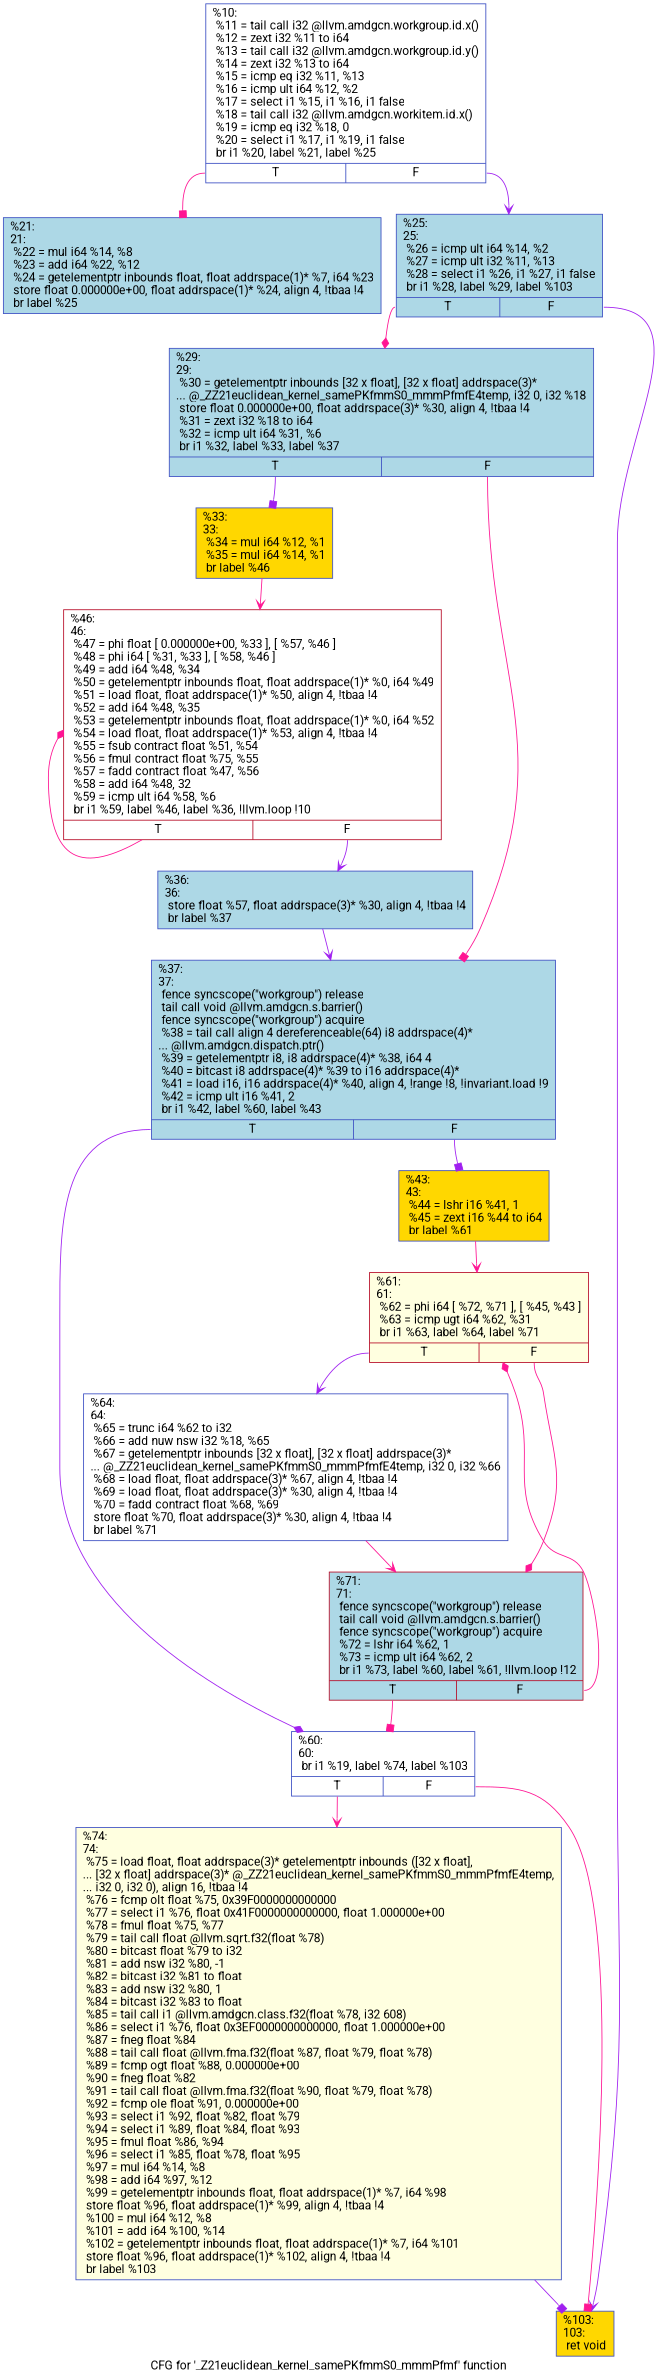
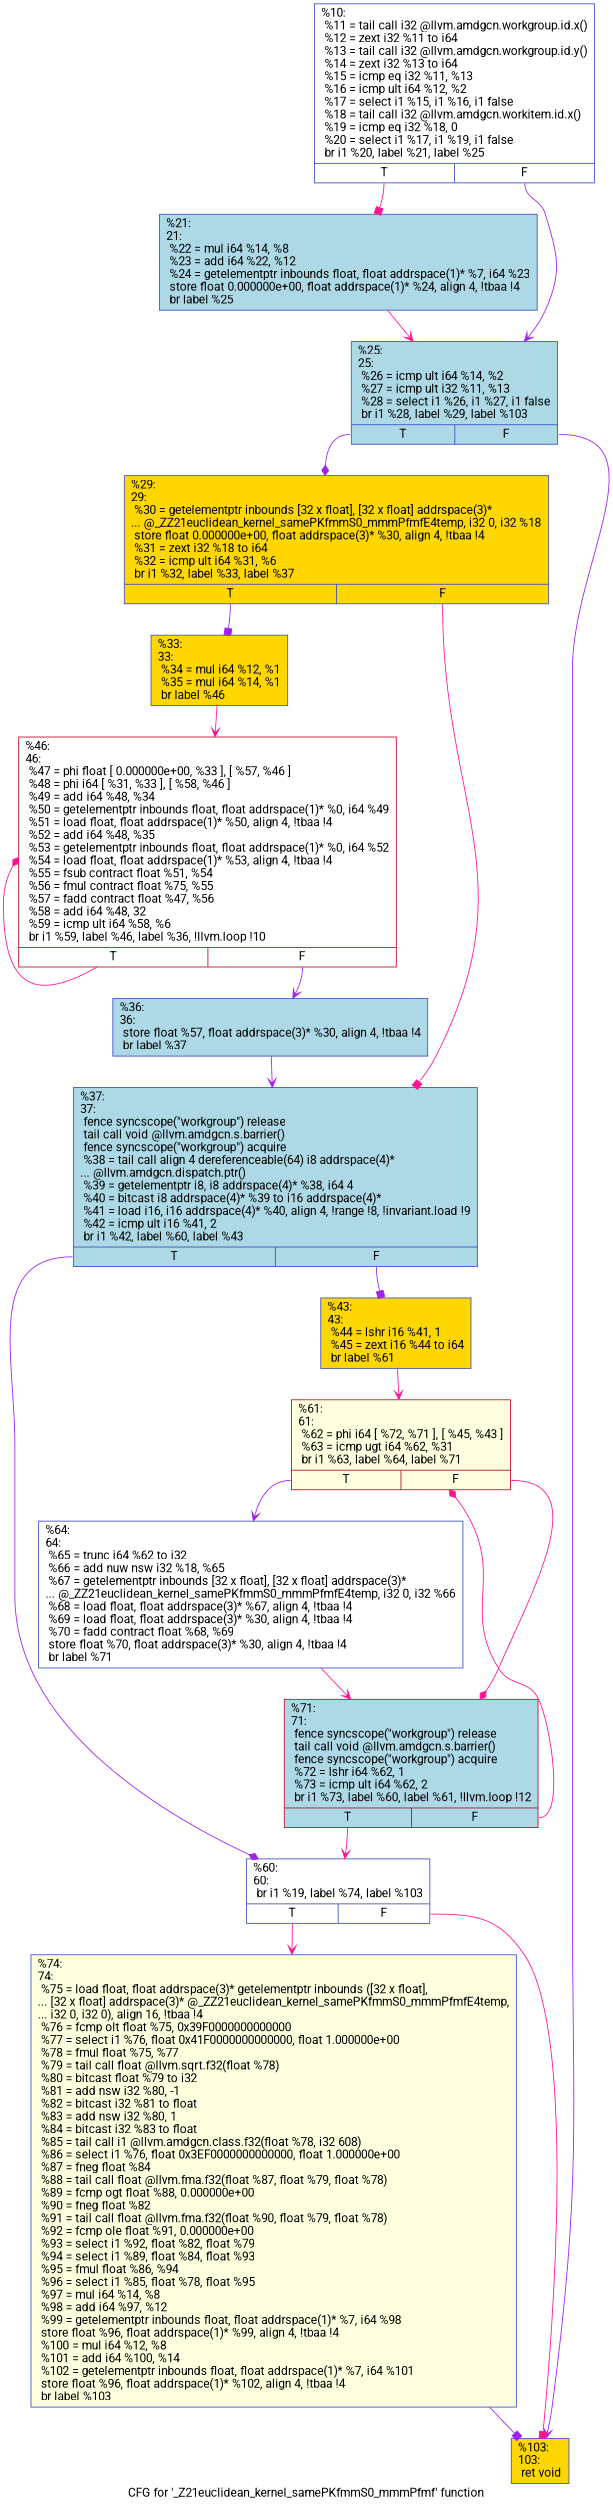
(388, 322) -> (331, 444)
none -> (398, 322)
(381, 412) -> (336, 540)
(392, 1712) -> (347, 1839)
